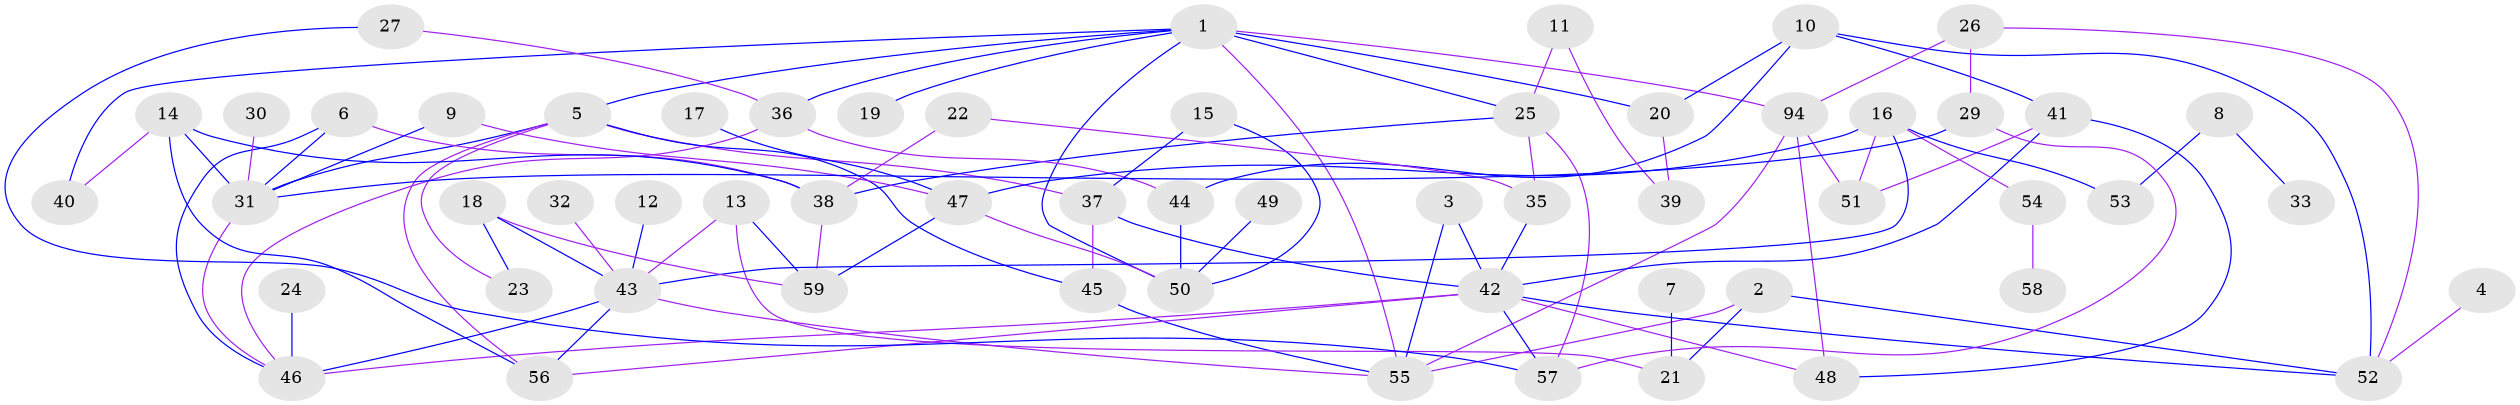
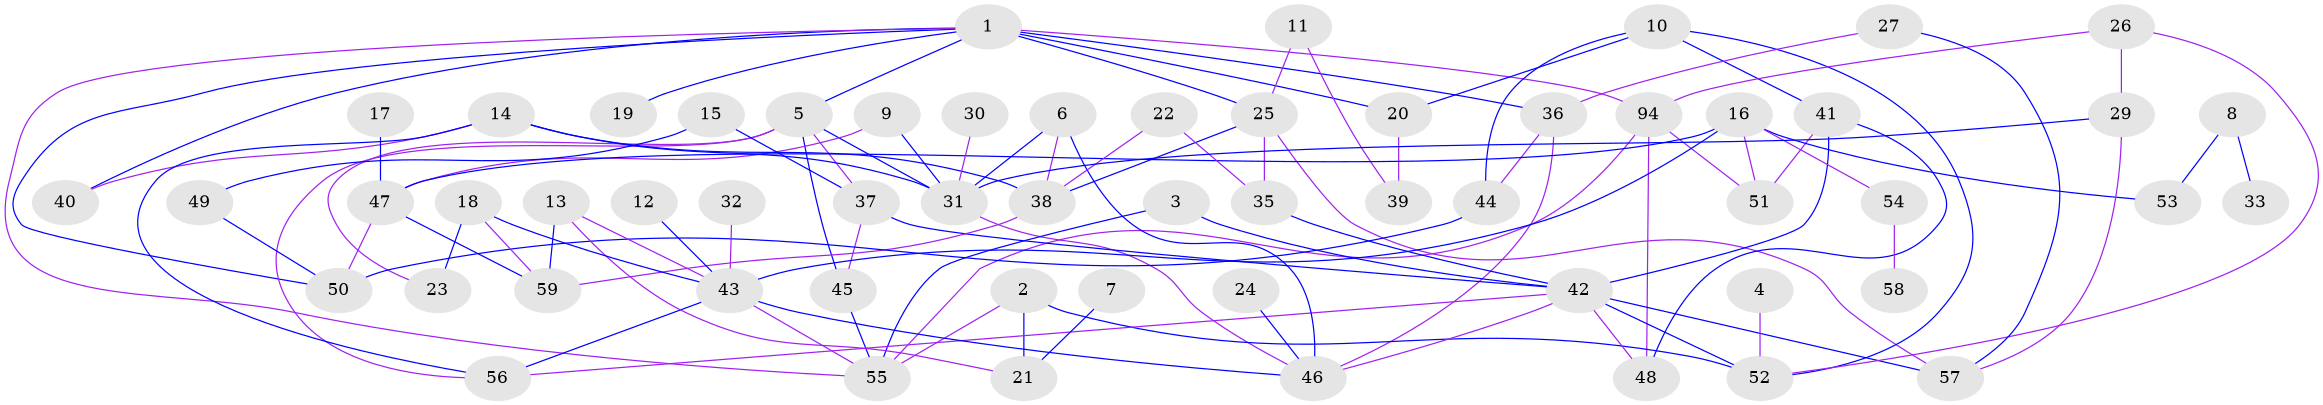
(1318, 213) -> (456, 160)
